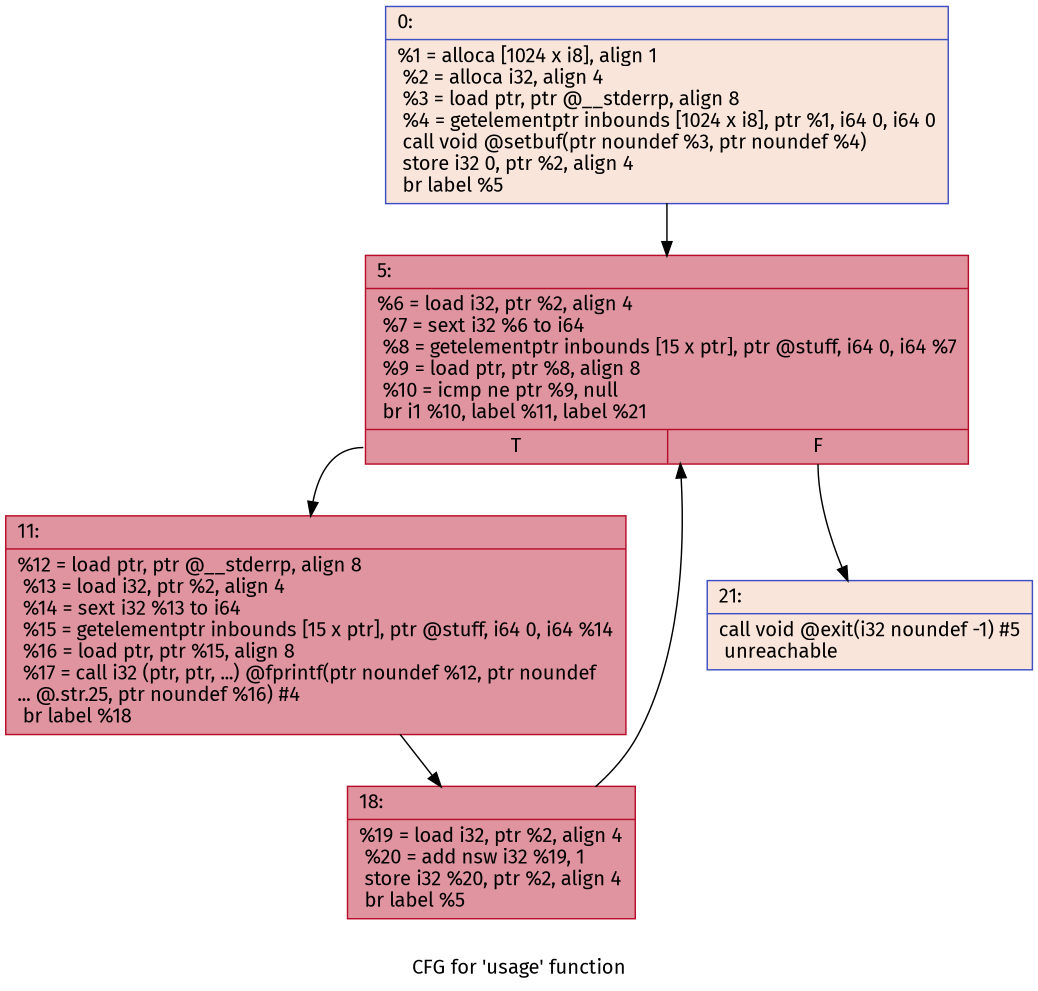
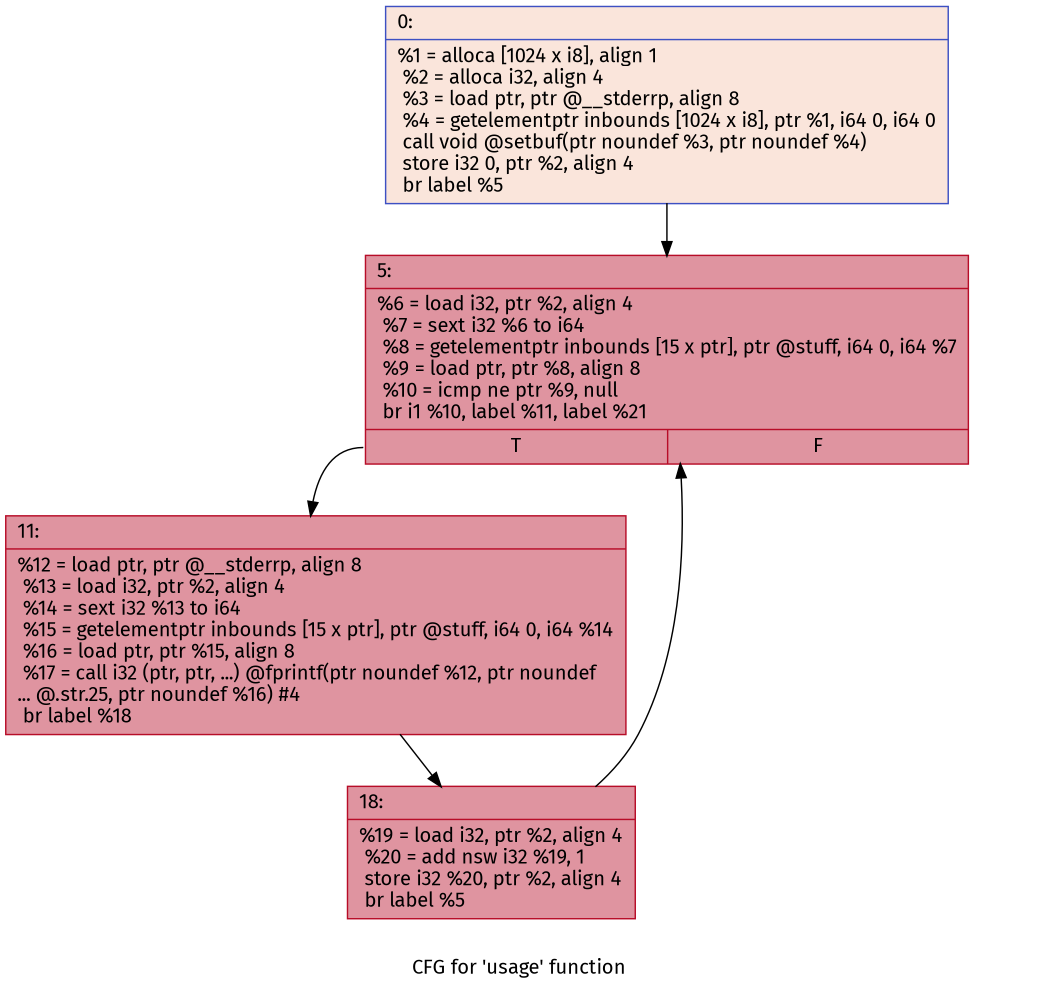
(870, 625) -> none
